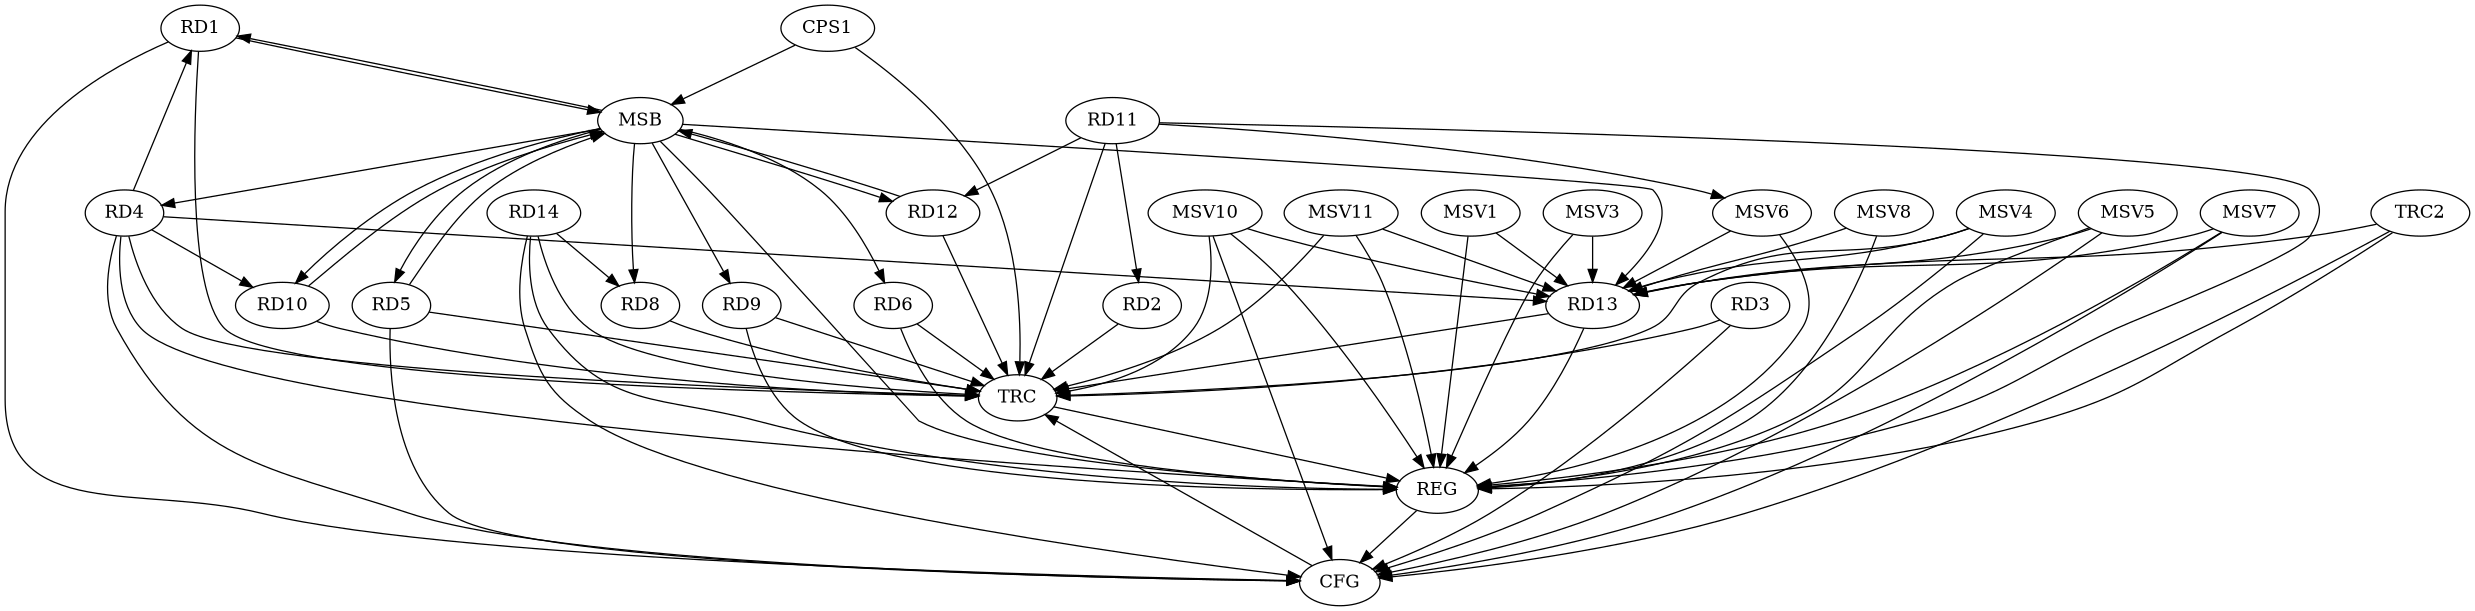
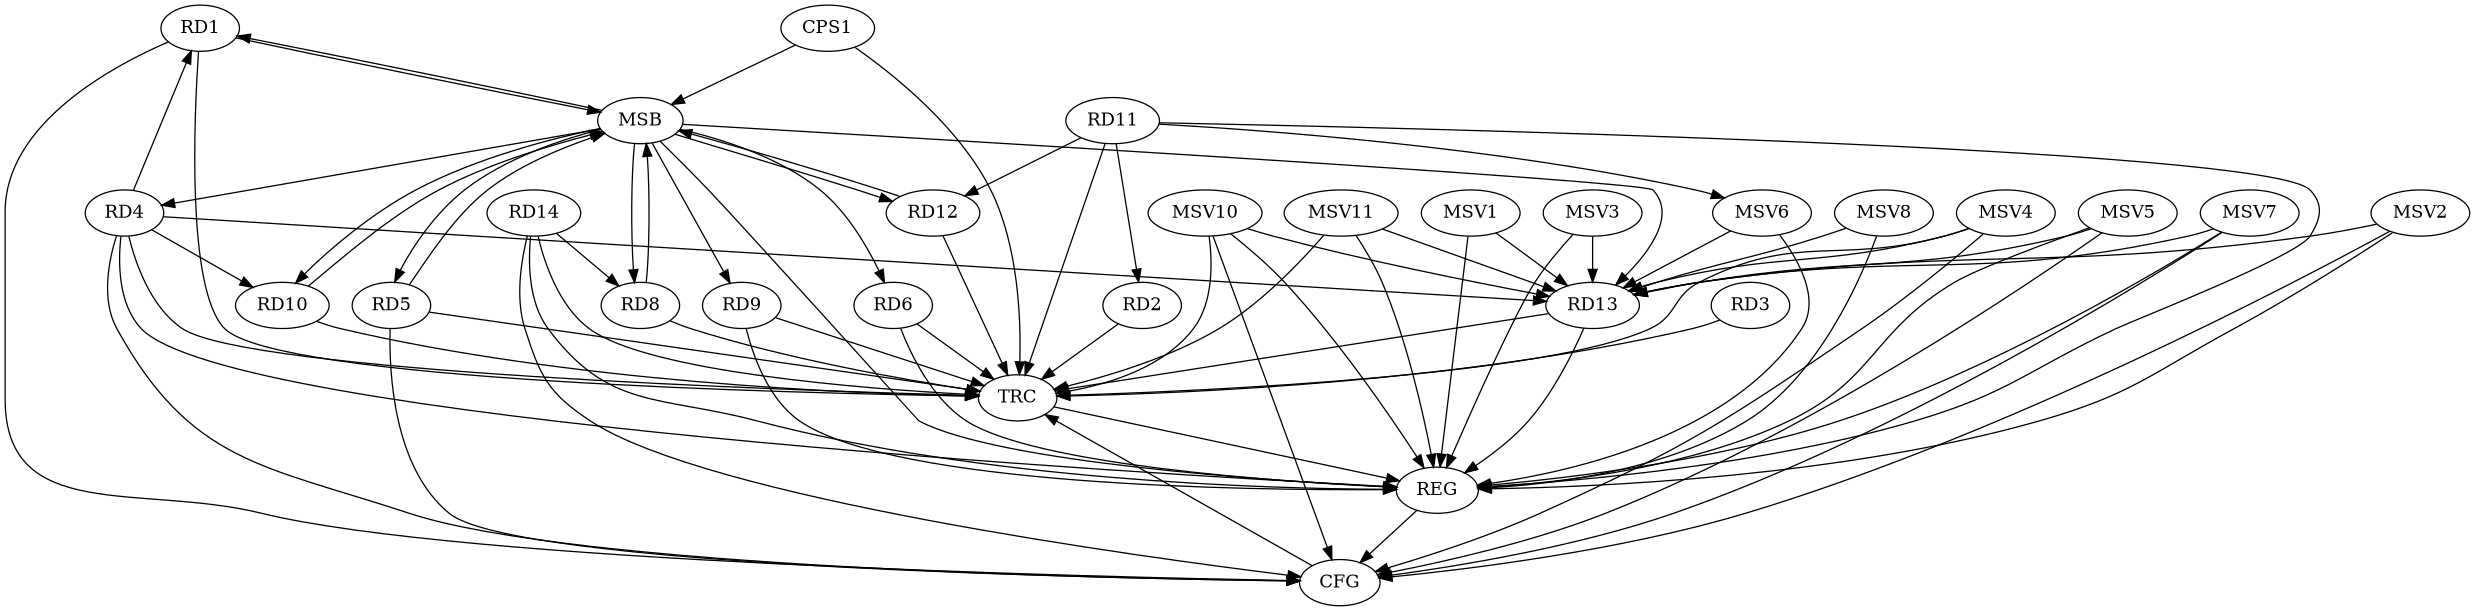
(2420, 213) -> (2420, 213)
none -> (649, 220)
(1576, 454) -> none
